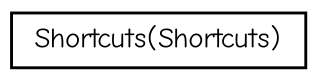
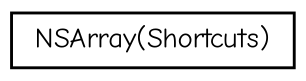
(159, 40) -> (153, 40)
